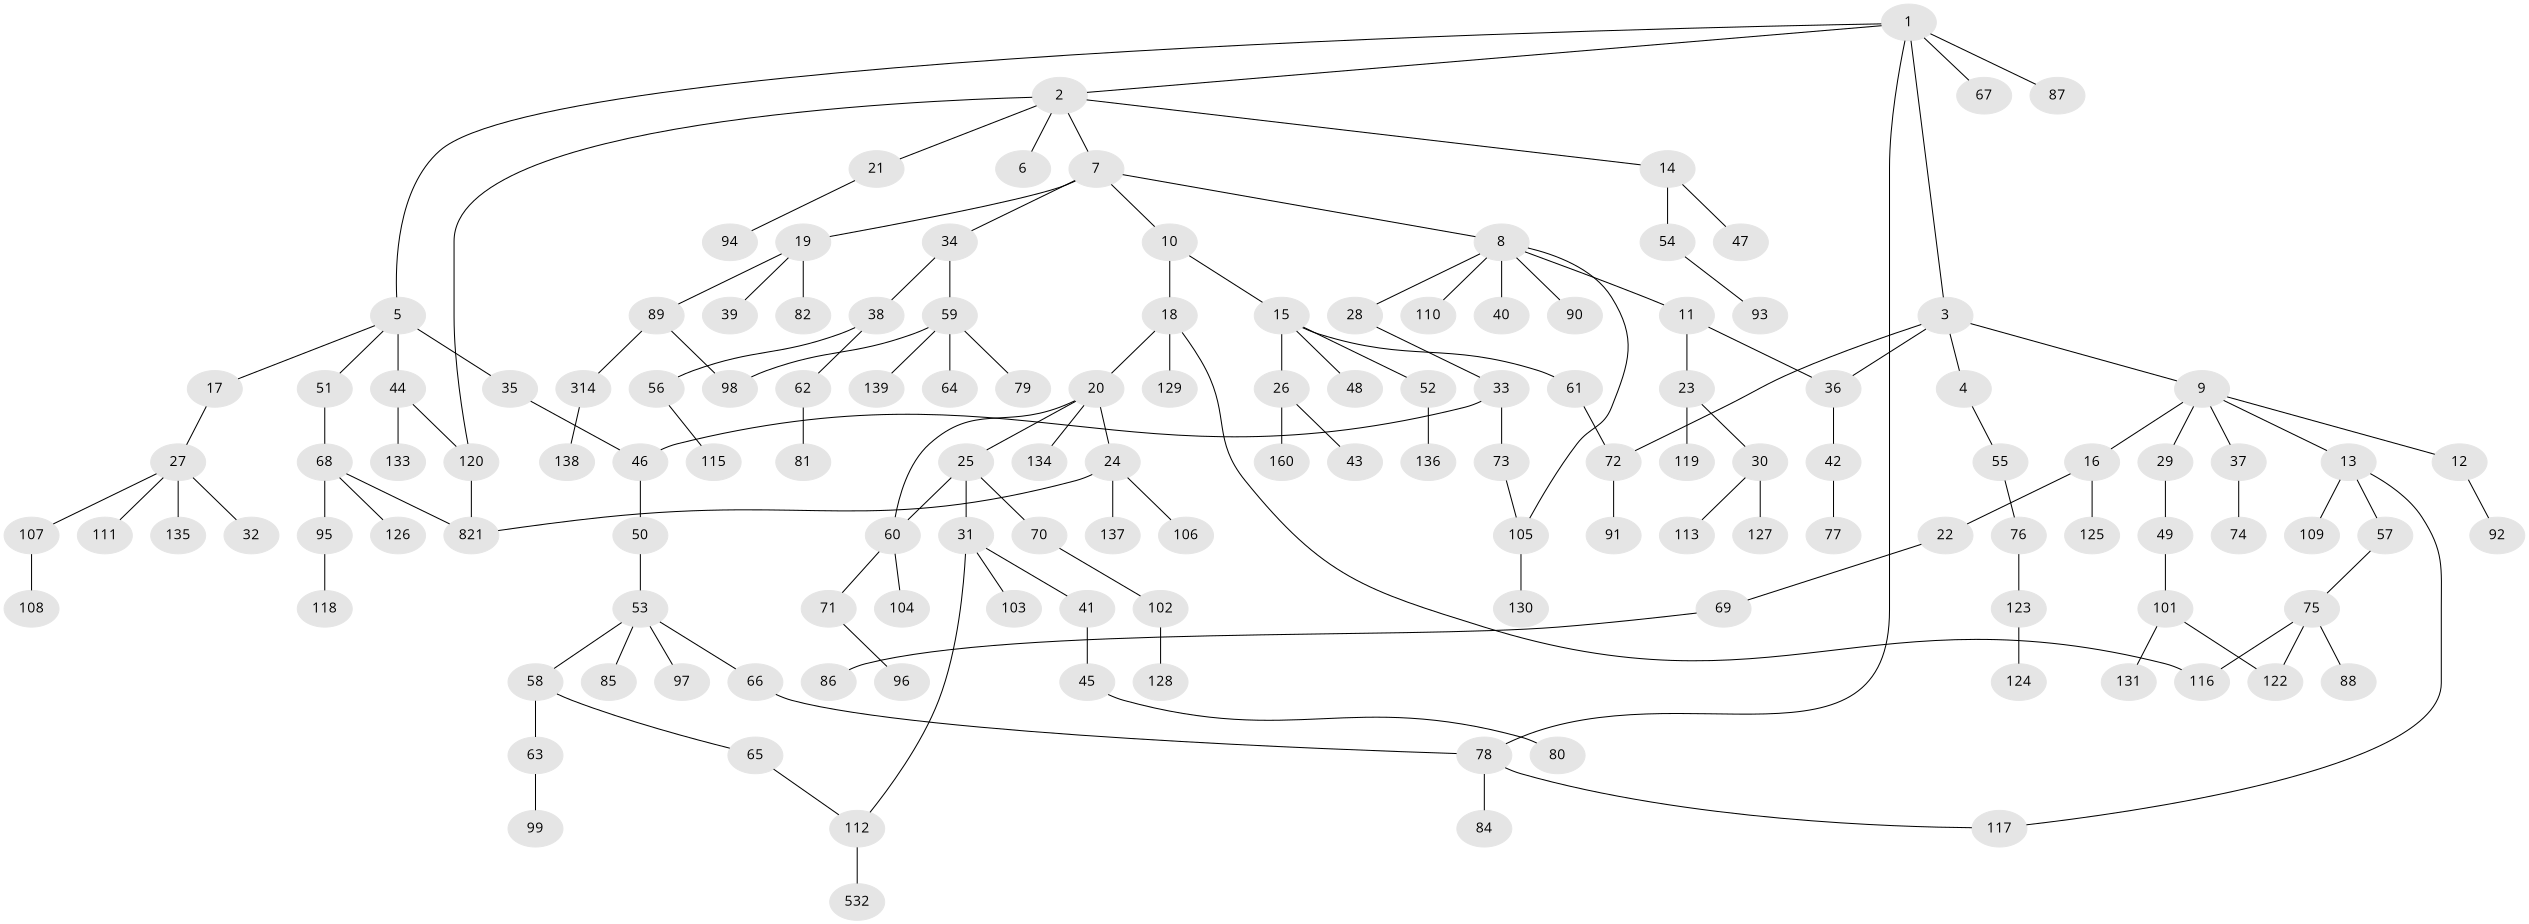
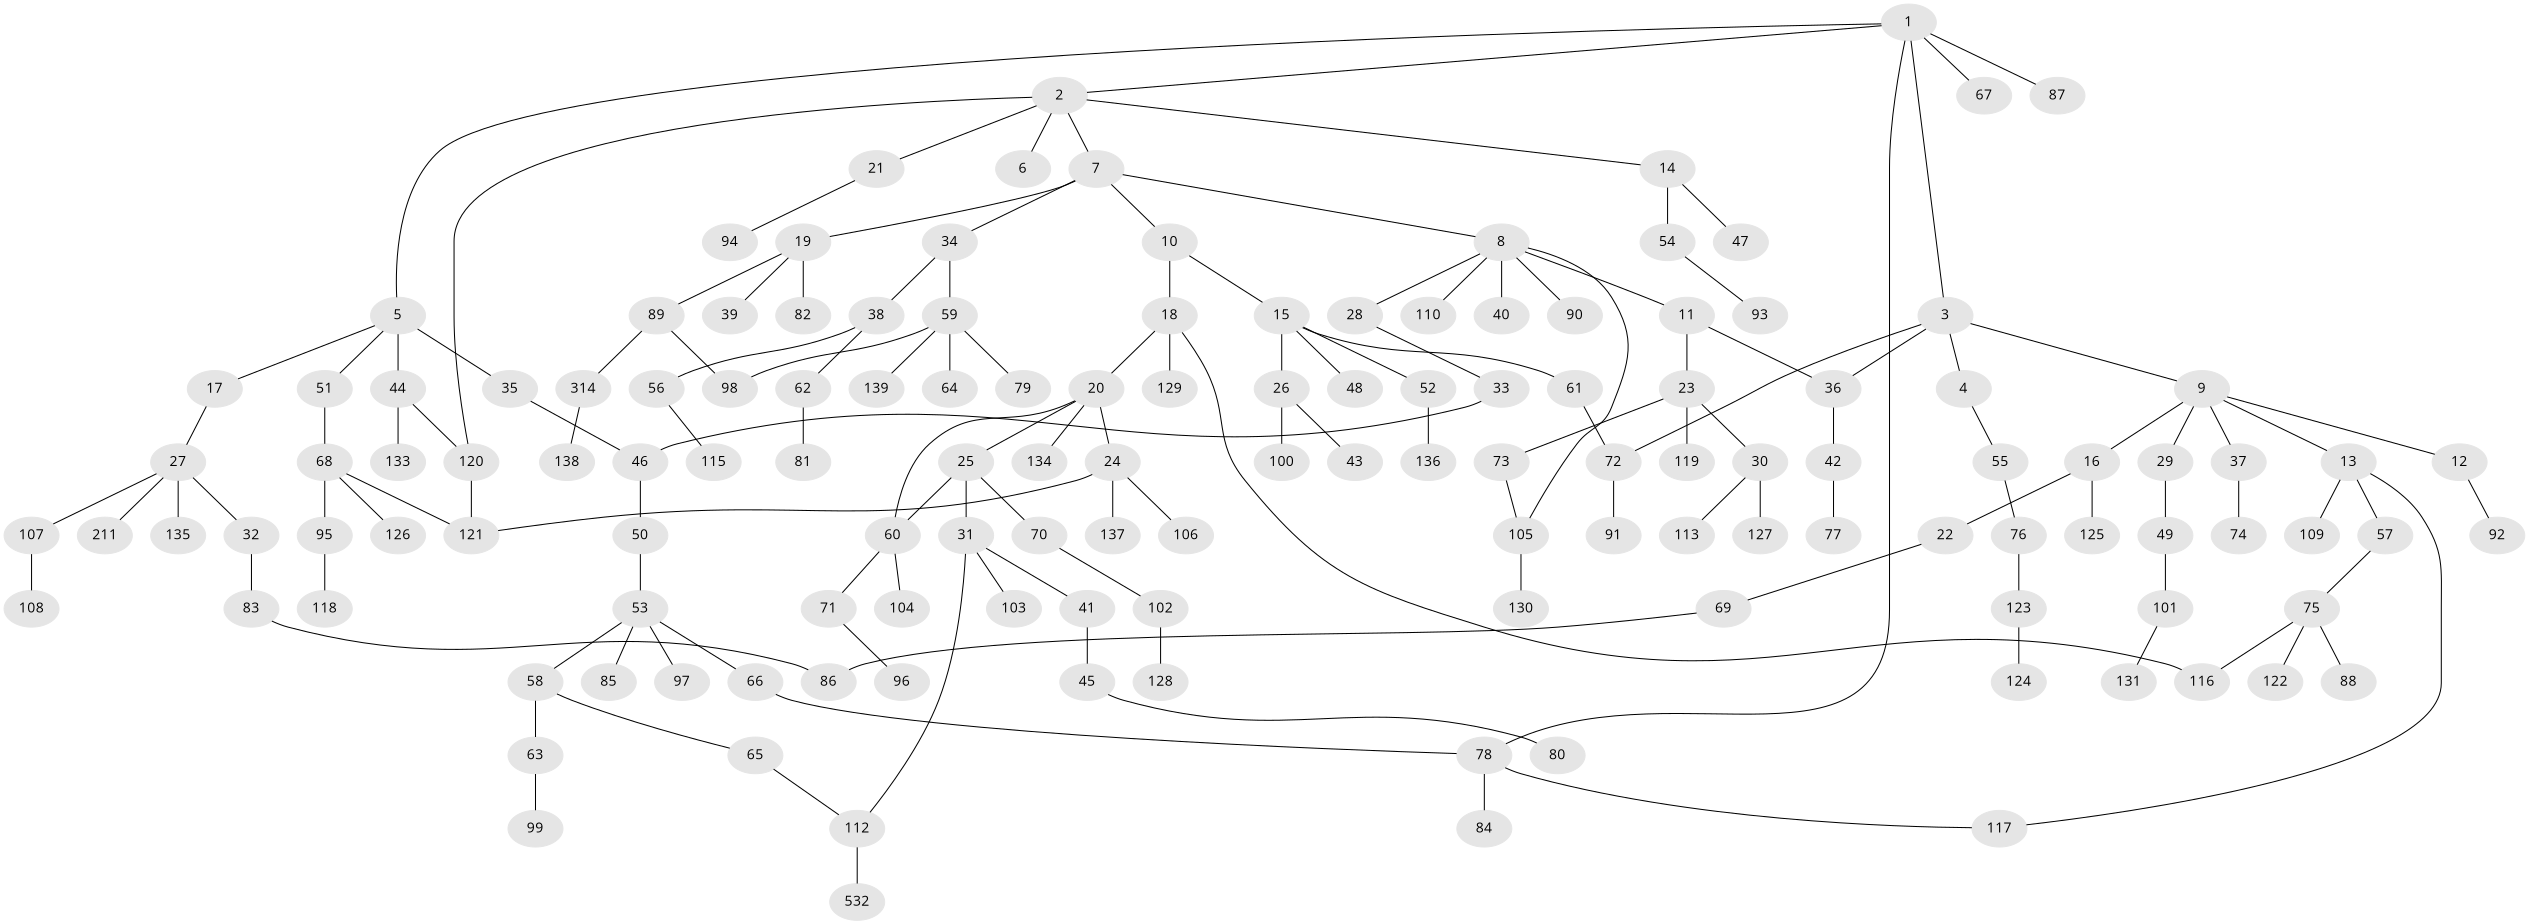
(1502, 426) -> (1580, 431)
(1282, 462) -> (1282, 462)
(105, 535) -> (105, 535)
(471, 535) -> (471, 535)
none -> (251, 609)
(2220, 646) -> none
